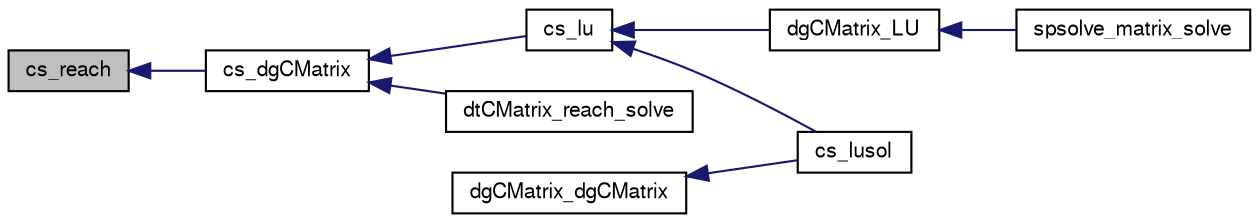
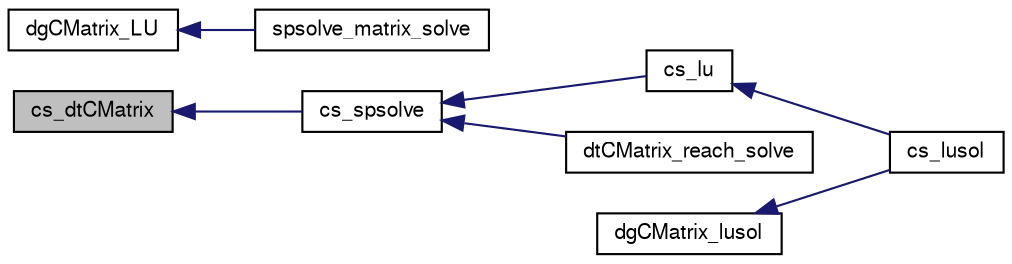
(702, 30) -> none
(69, 71) -> (93, 112)
(287, 71) -> (372, 112)
(569, 193) -> (689, 234)
